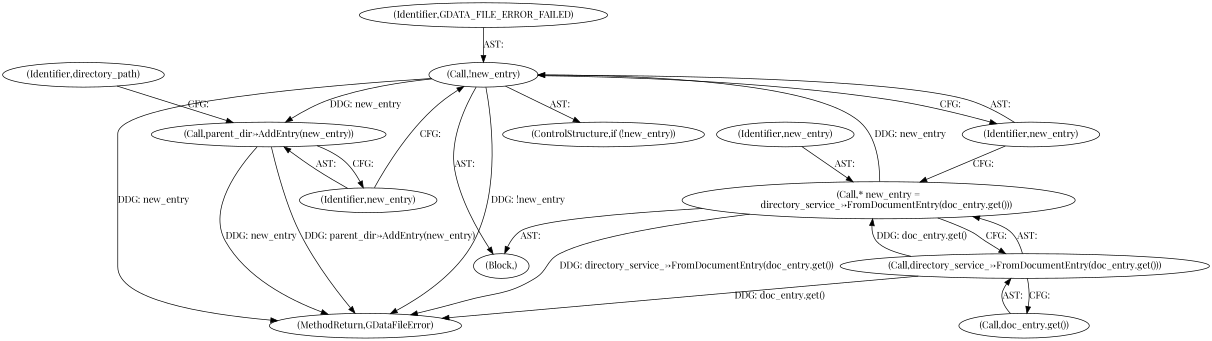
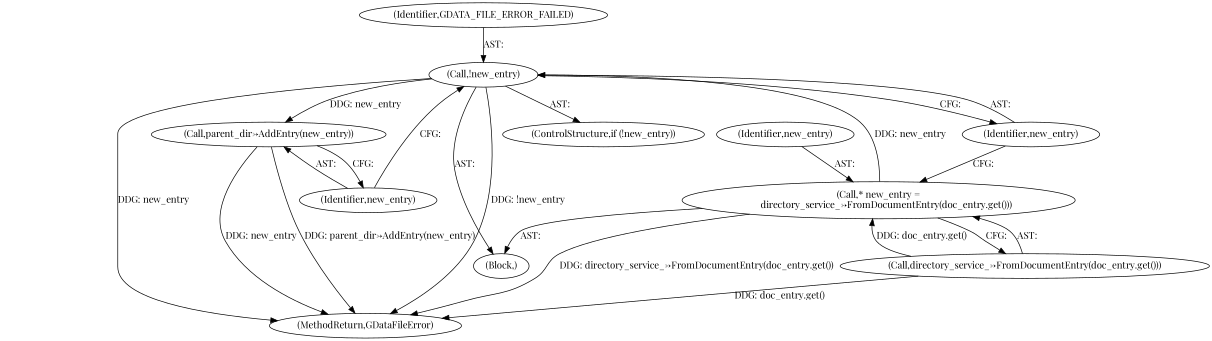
(83, 75) -> none
(1024, 326) -> none
